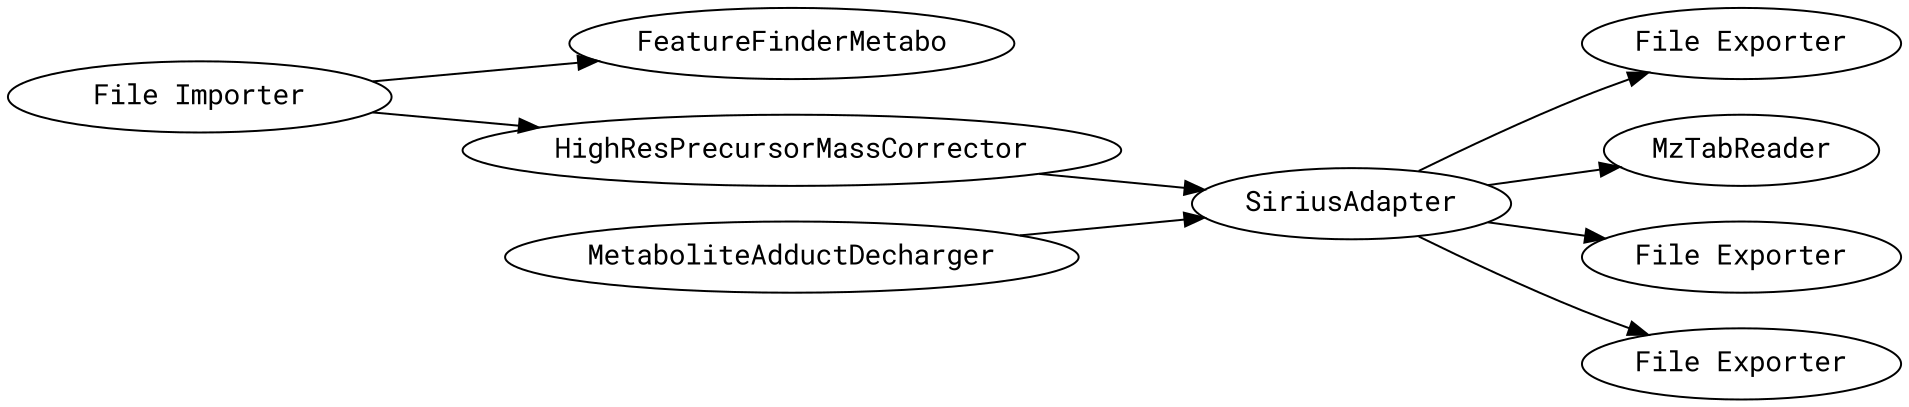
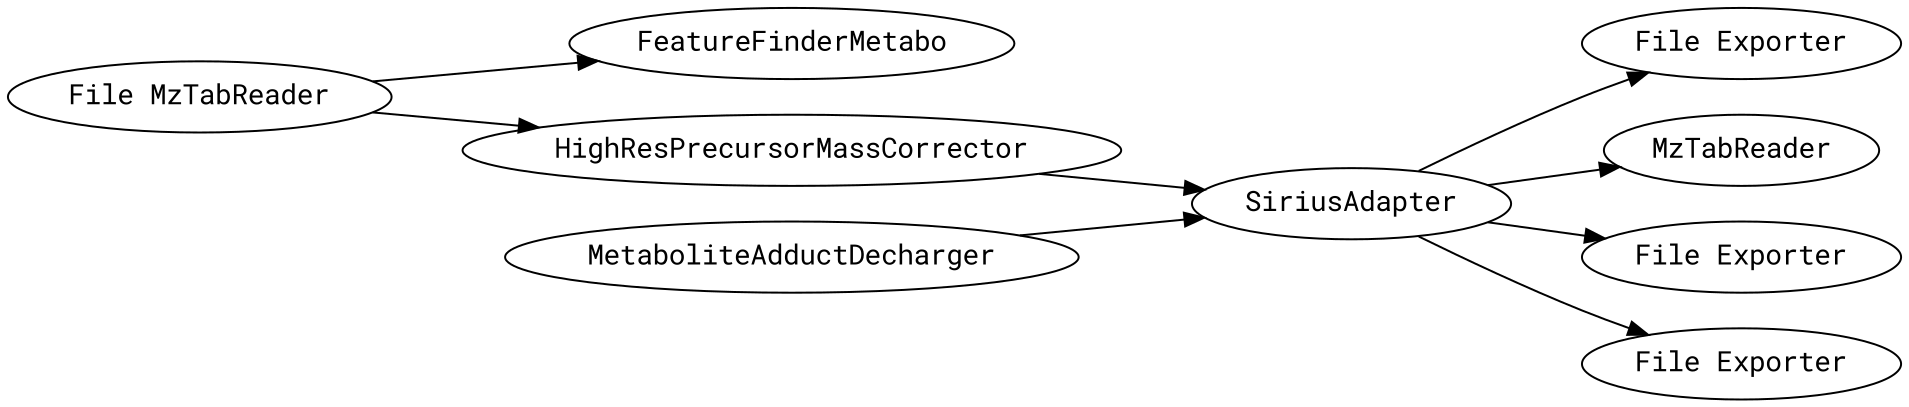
(200, 97) -> (200, 97)
